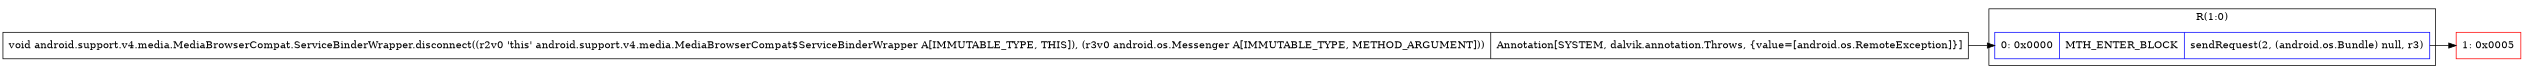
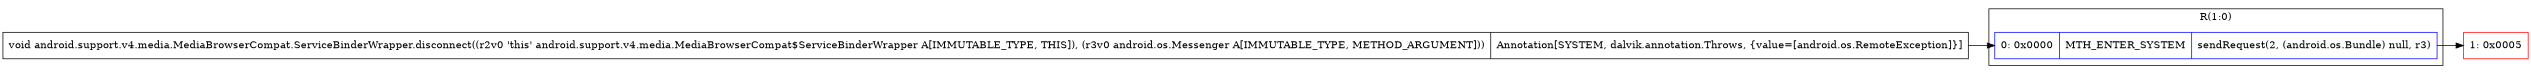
(2122, 45) -> (2126, 45)
